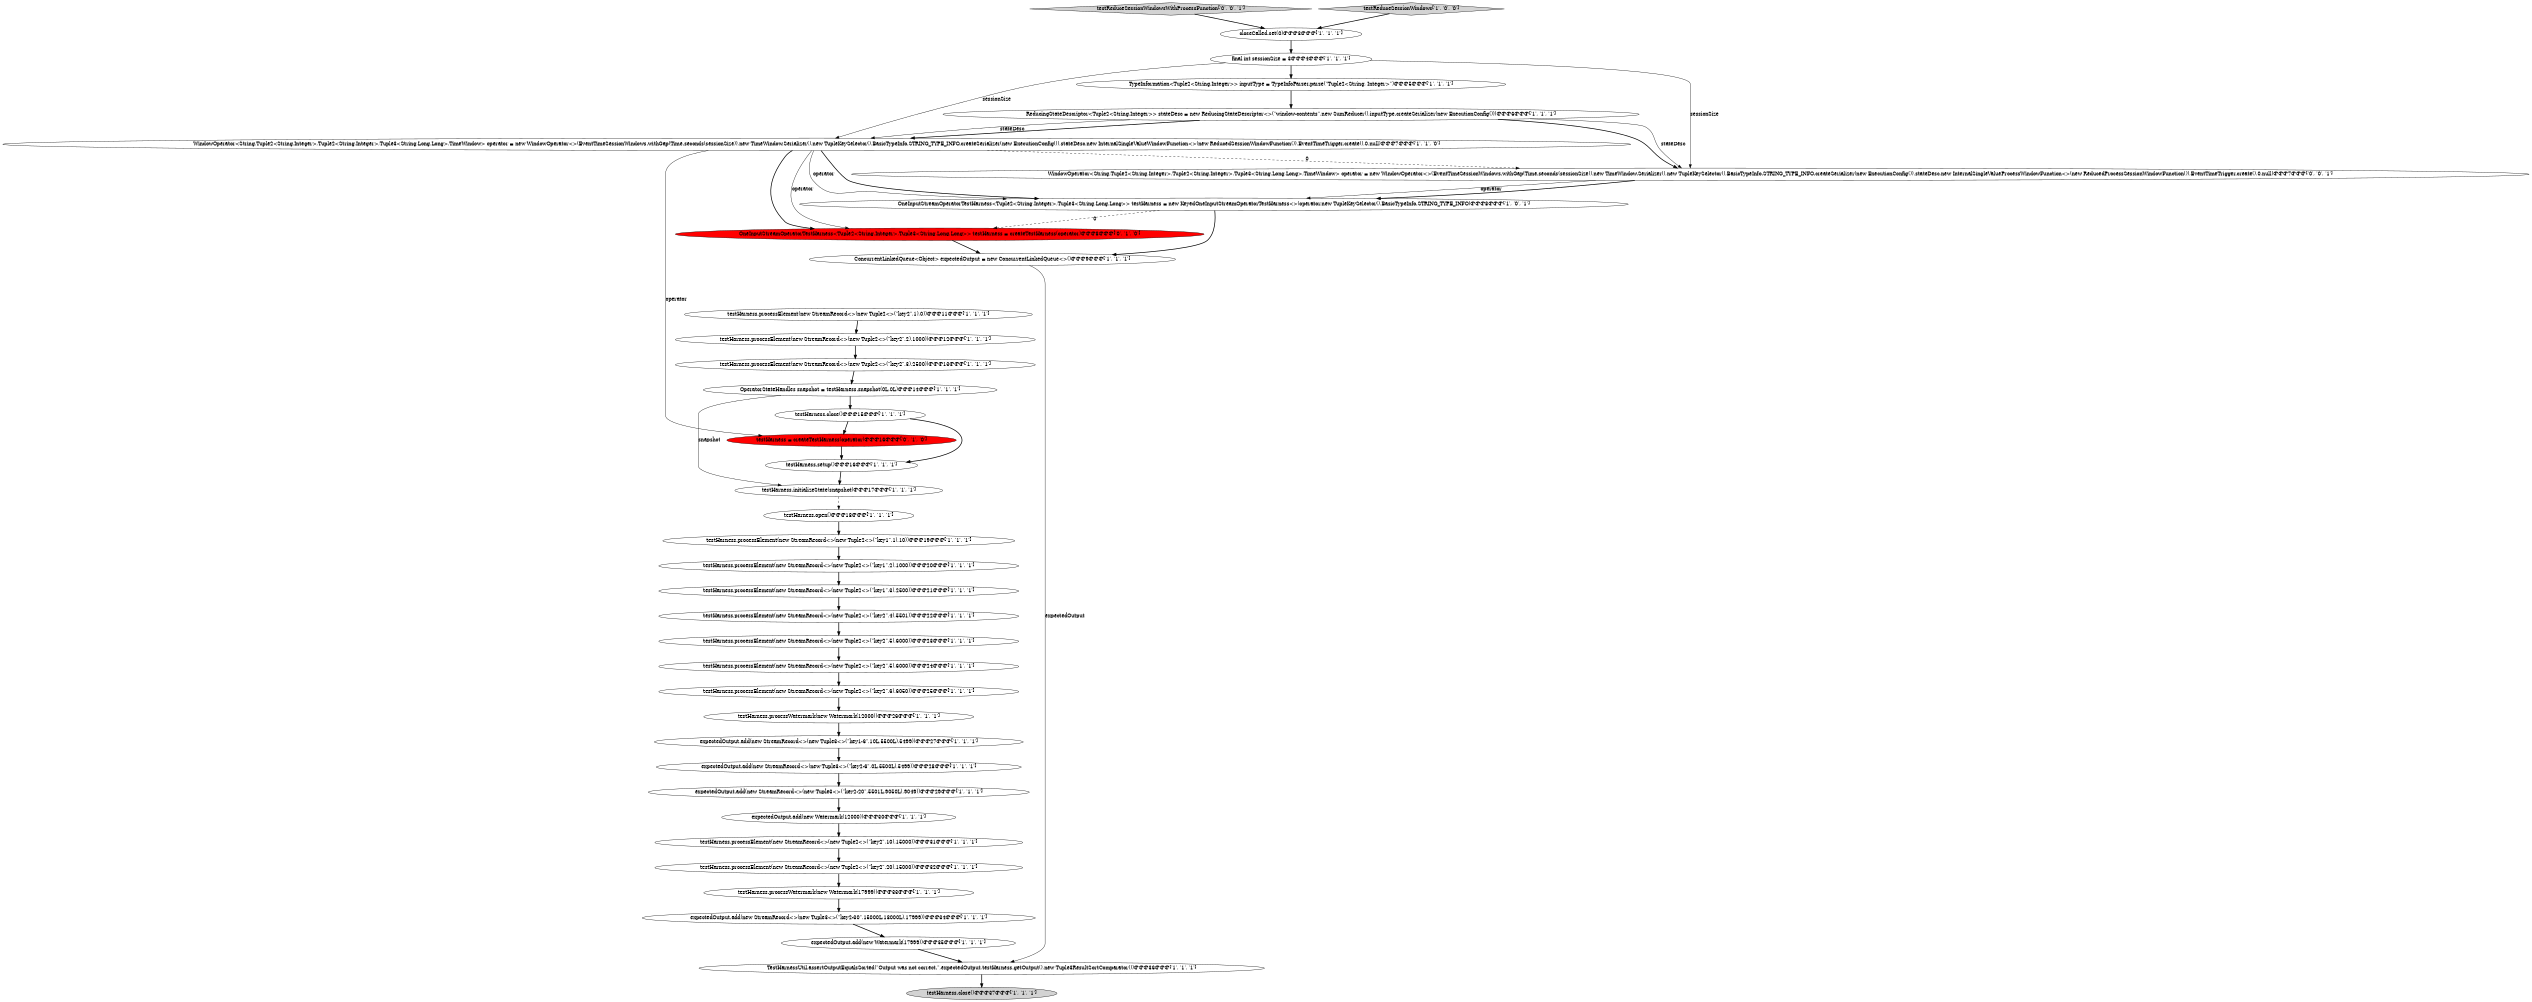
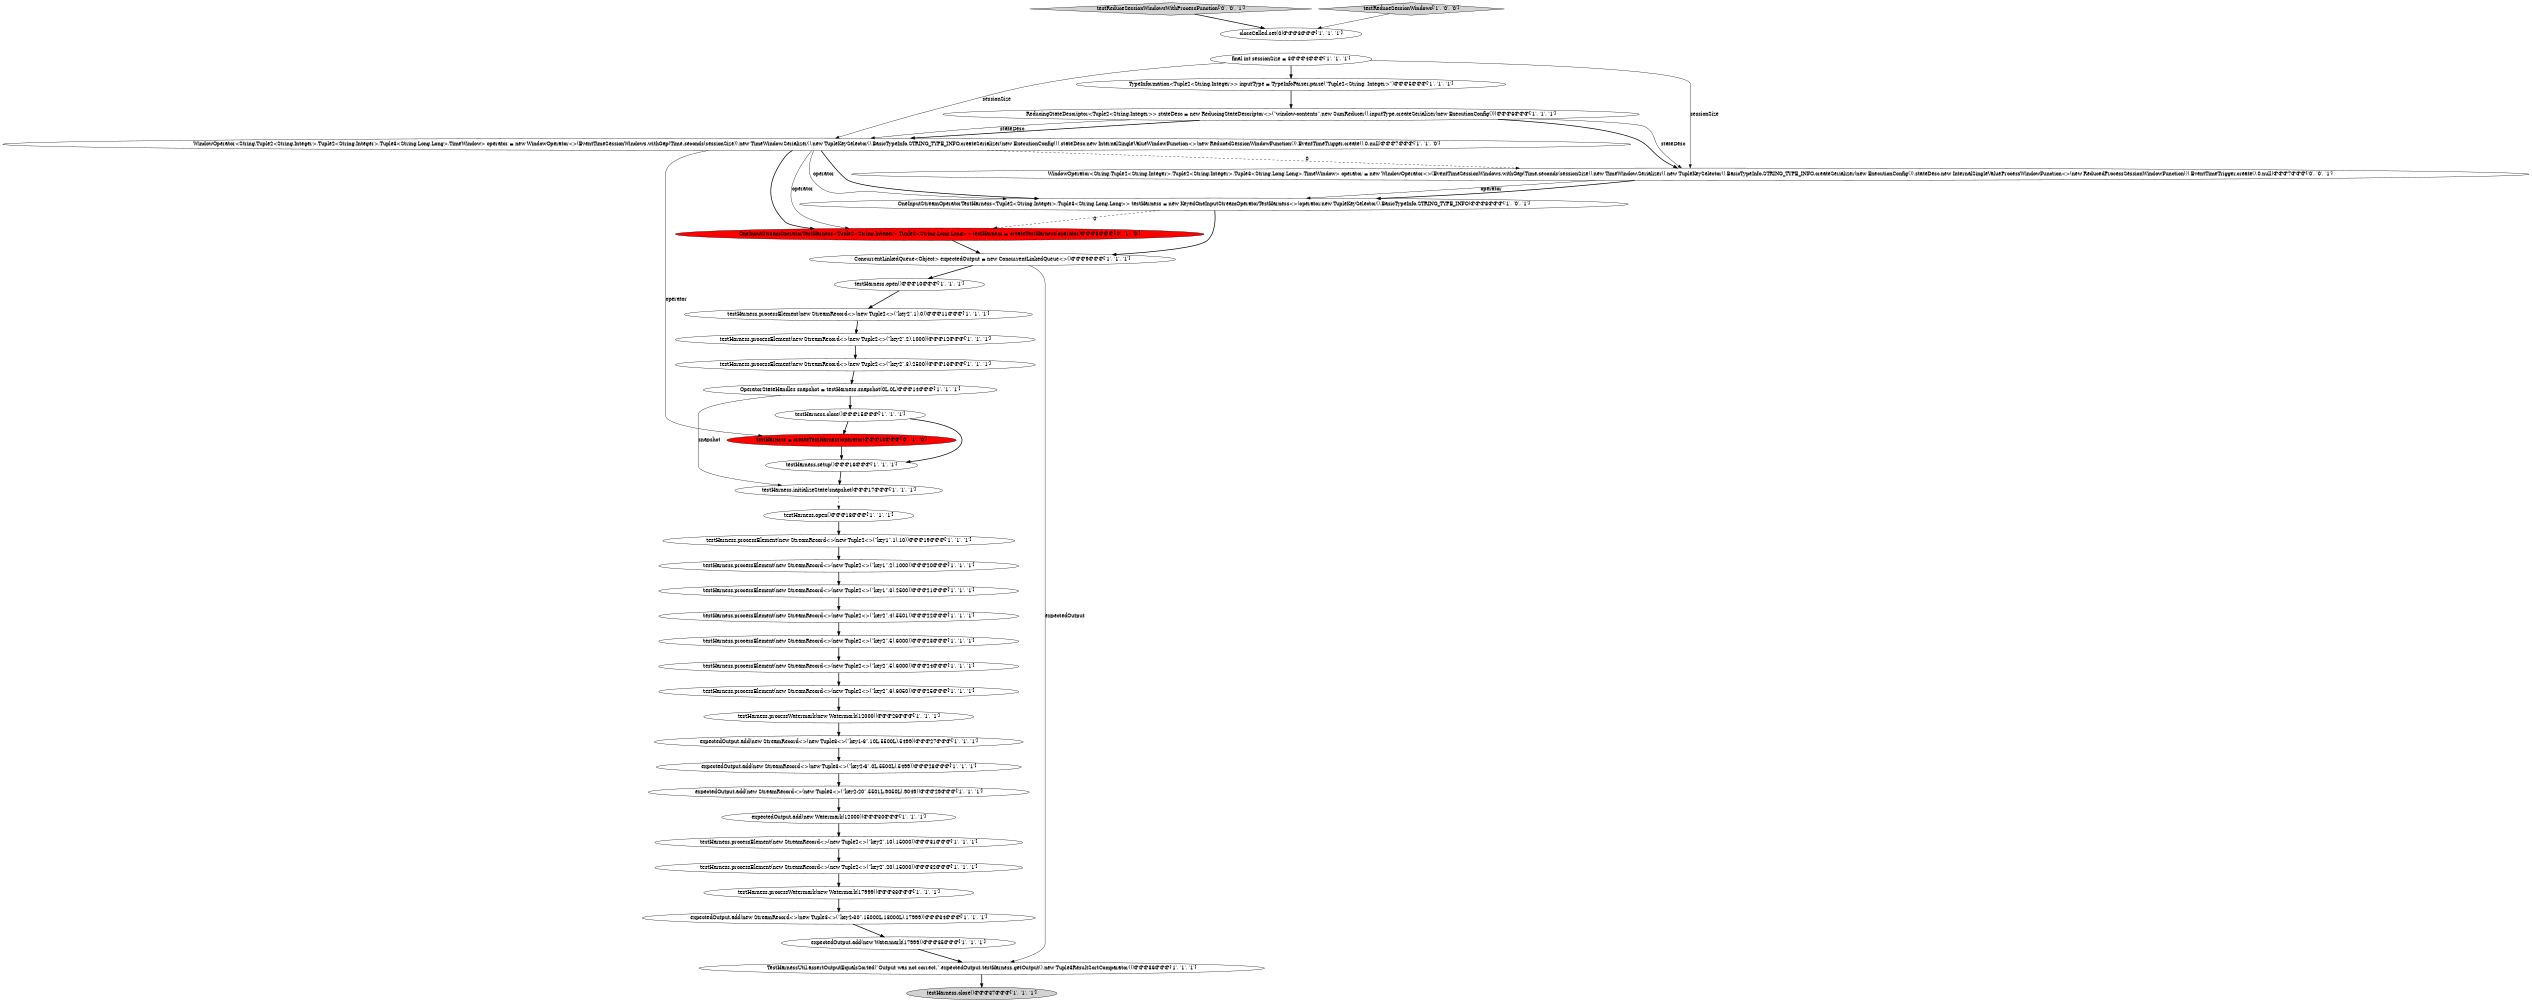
(1355, 21) -> (1355, 21)
(1291, 45) -> none
none -> (909, 285)
